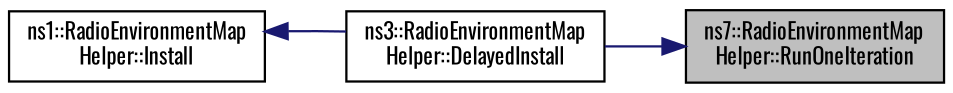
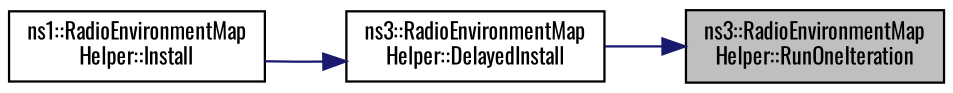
(317, 31) -> (294, 62)
(815, 46) -> (815, 46)
